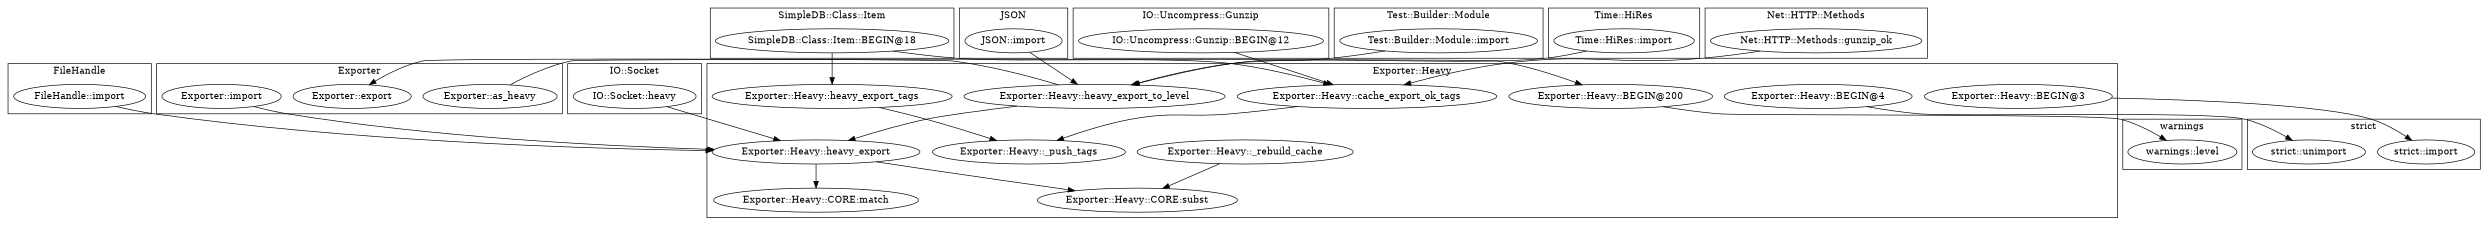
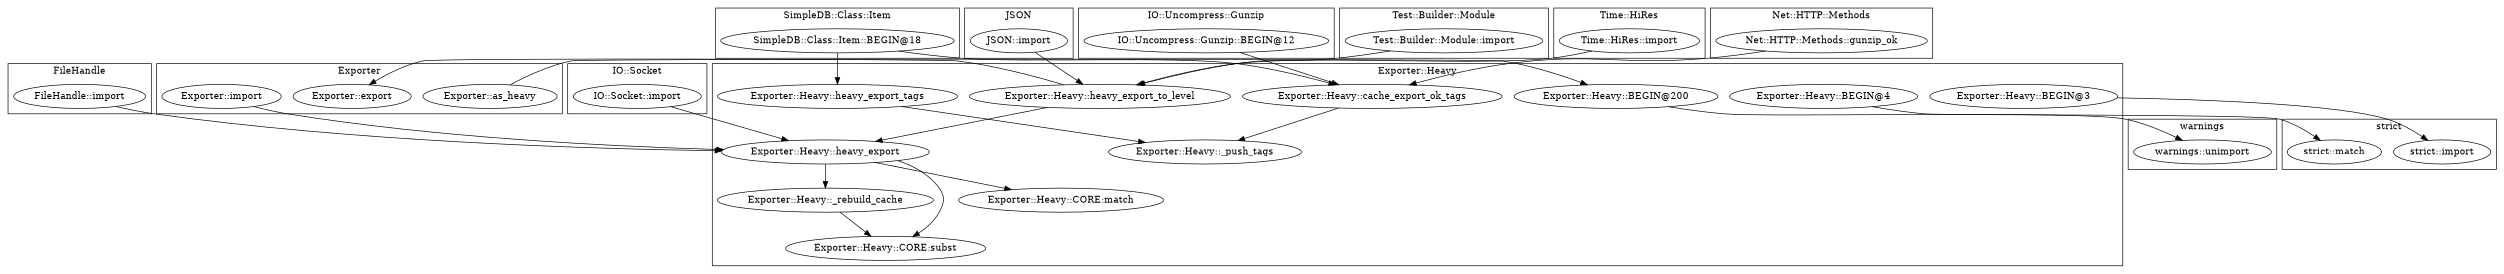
(635, 96) -> (637, 96)
(2182, 152) -> (2202, 152)
(2309, 152) -> (2334, 152)
none -> (825, 173)
